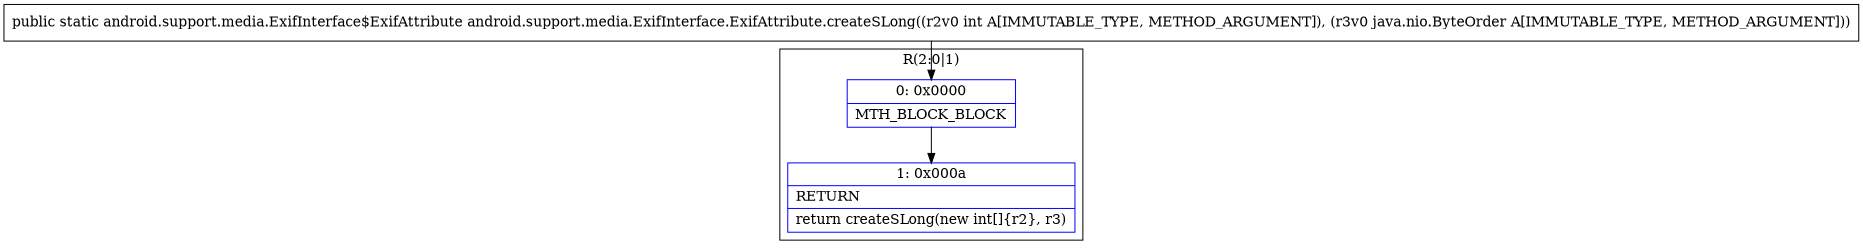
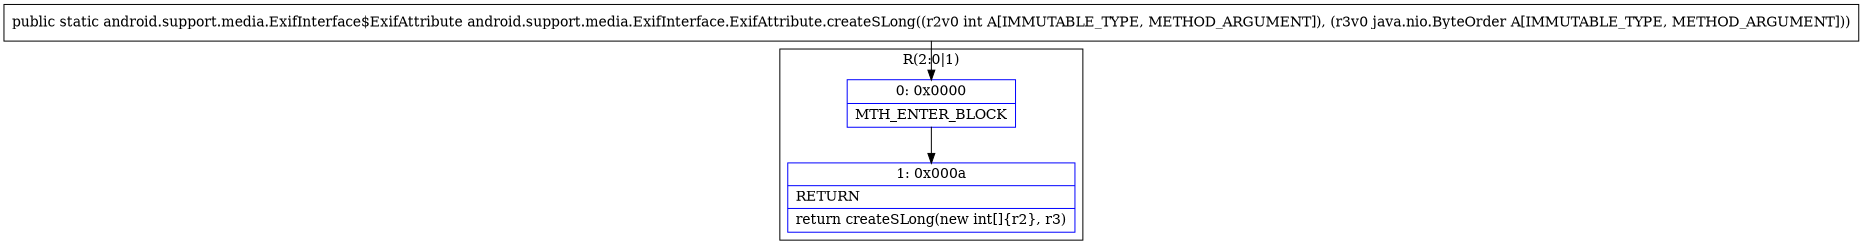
(931, 115) -> (931, 115)
